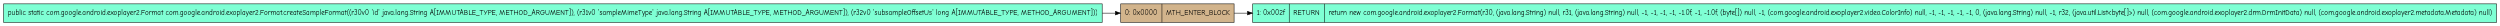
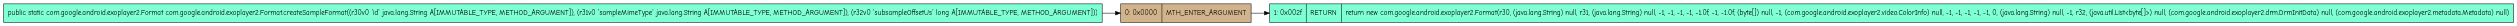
(1198, 13) -> (1207, 13)
